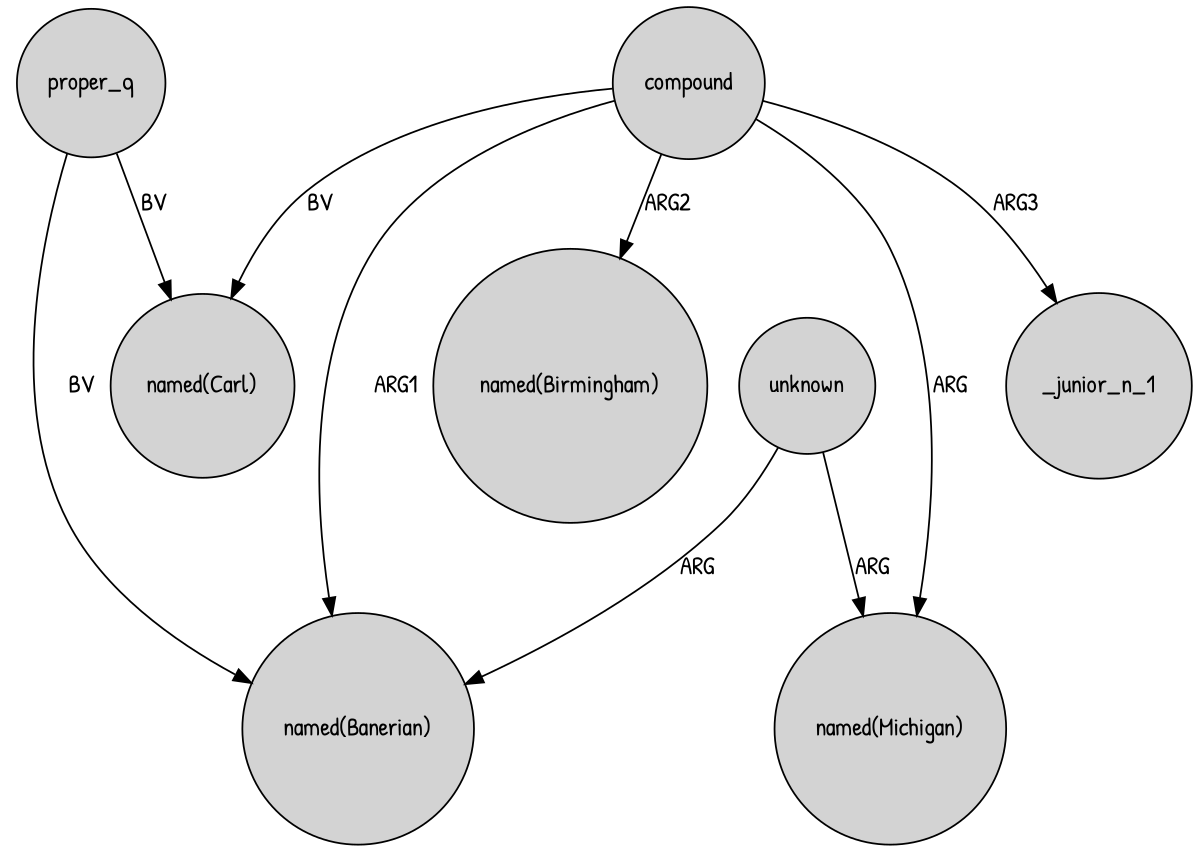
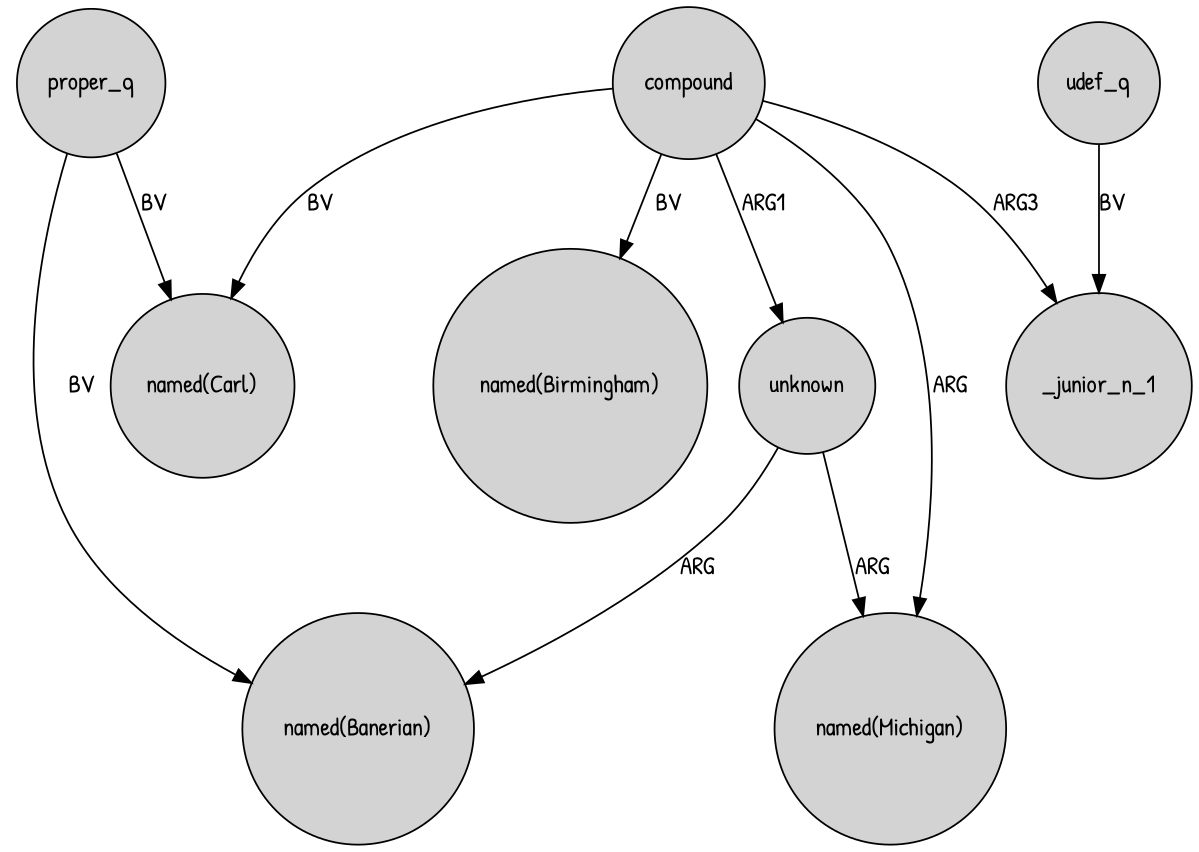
none -> (1099, 83)
(668, 204) -> (668, 204)
(358, 280) -> (746, 230)
